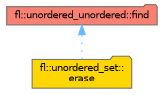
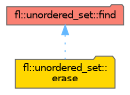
(82, 16) -> (65, 16)
